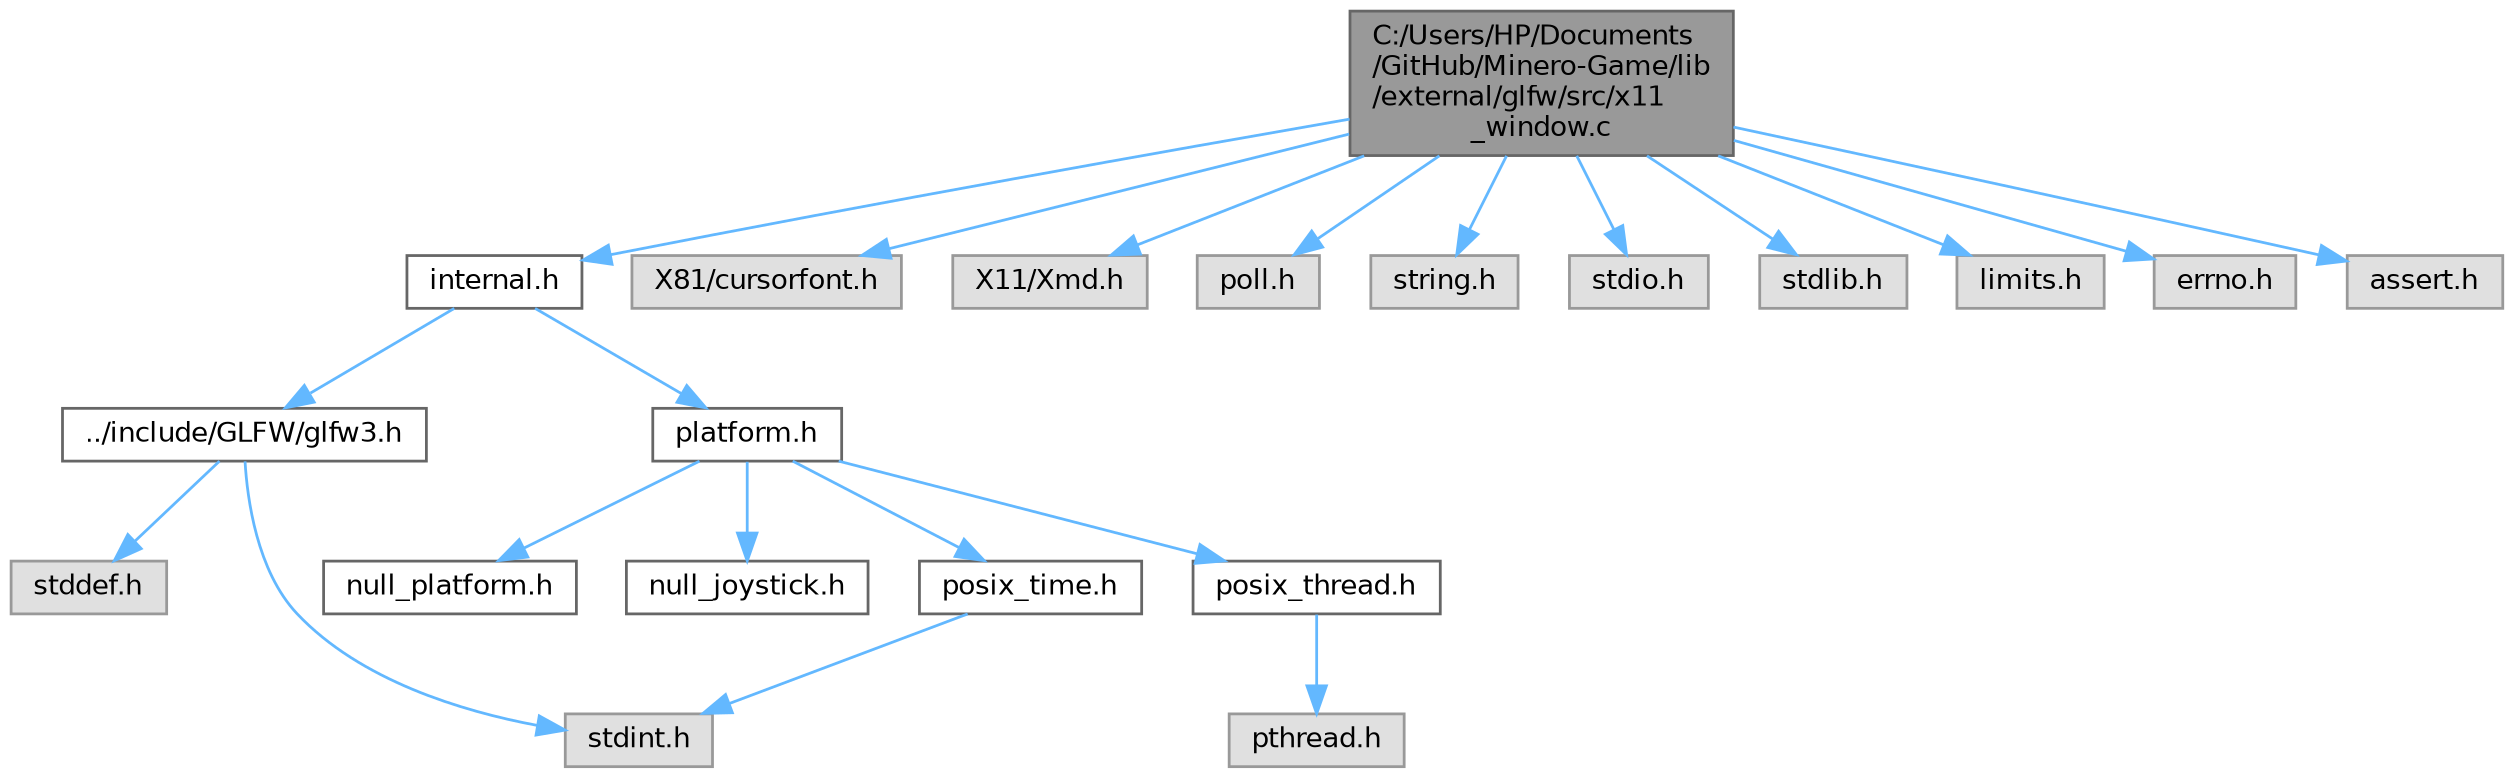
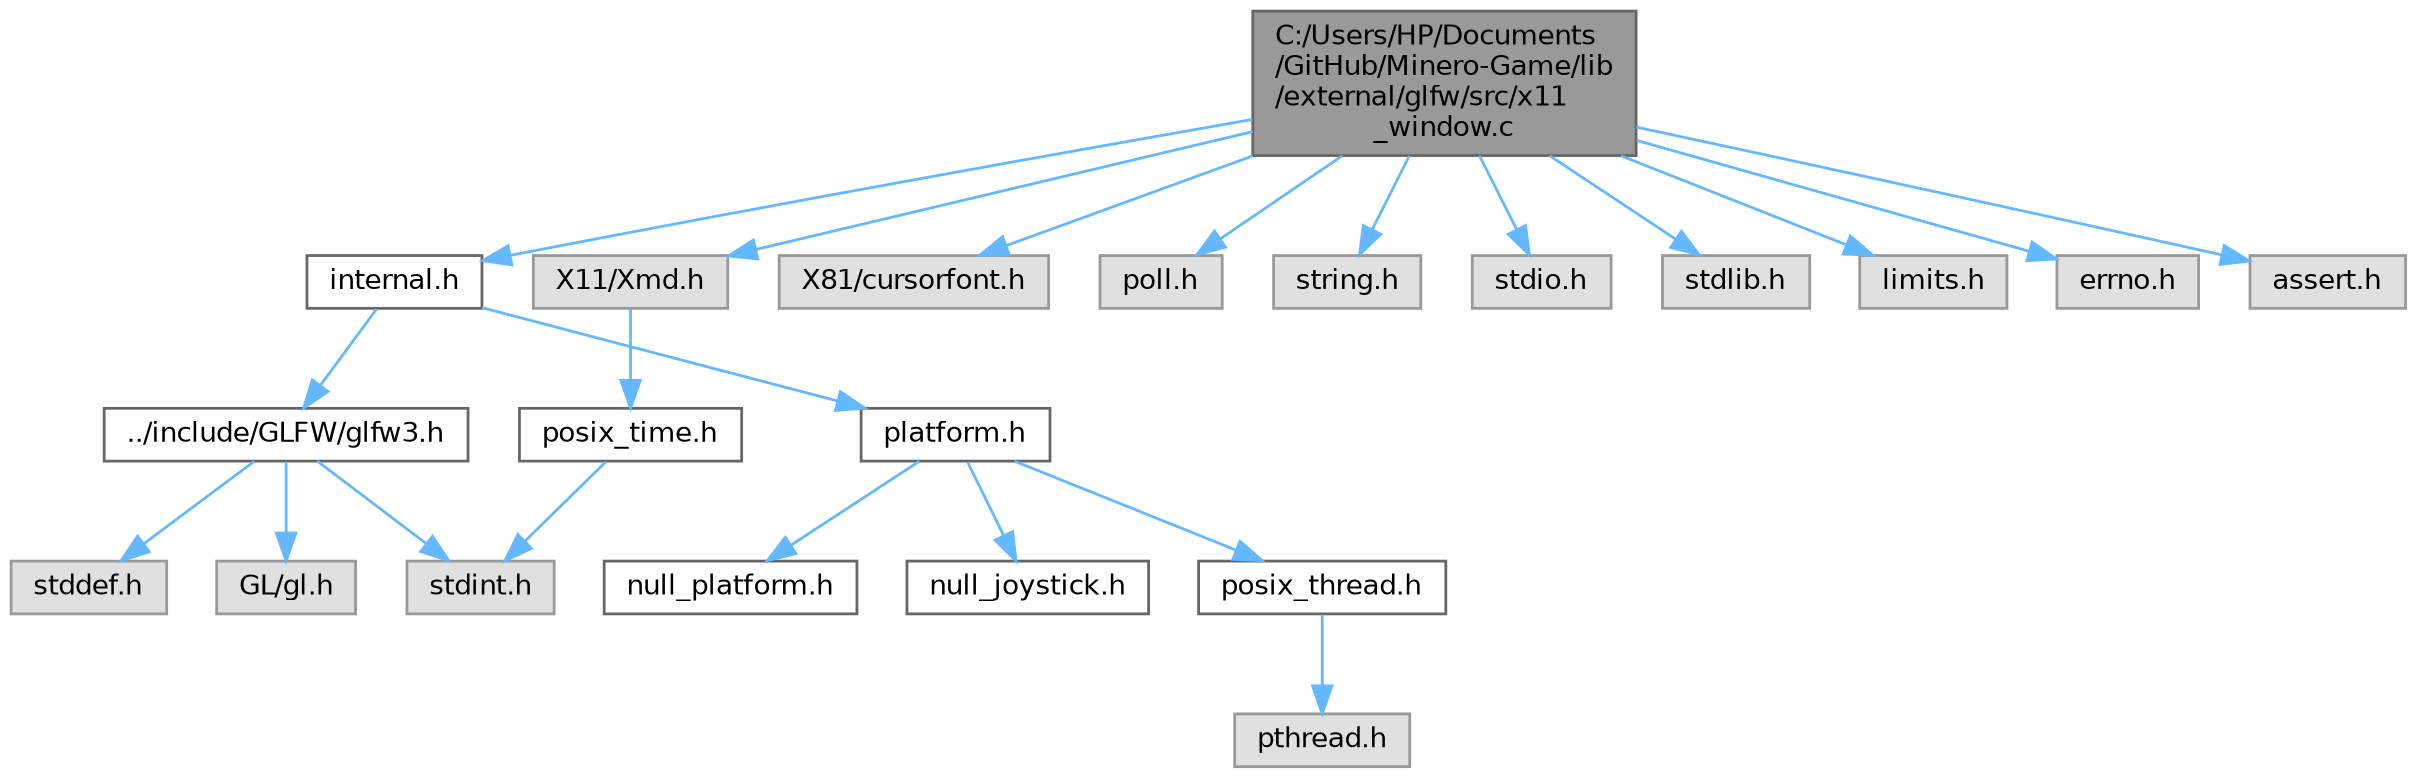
(876, 504) -> (631, 329)
none -> (286, 588)
